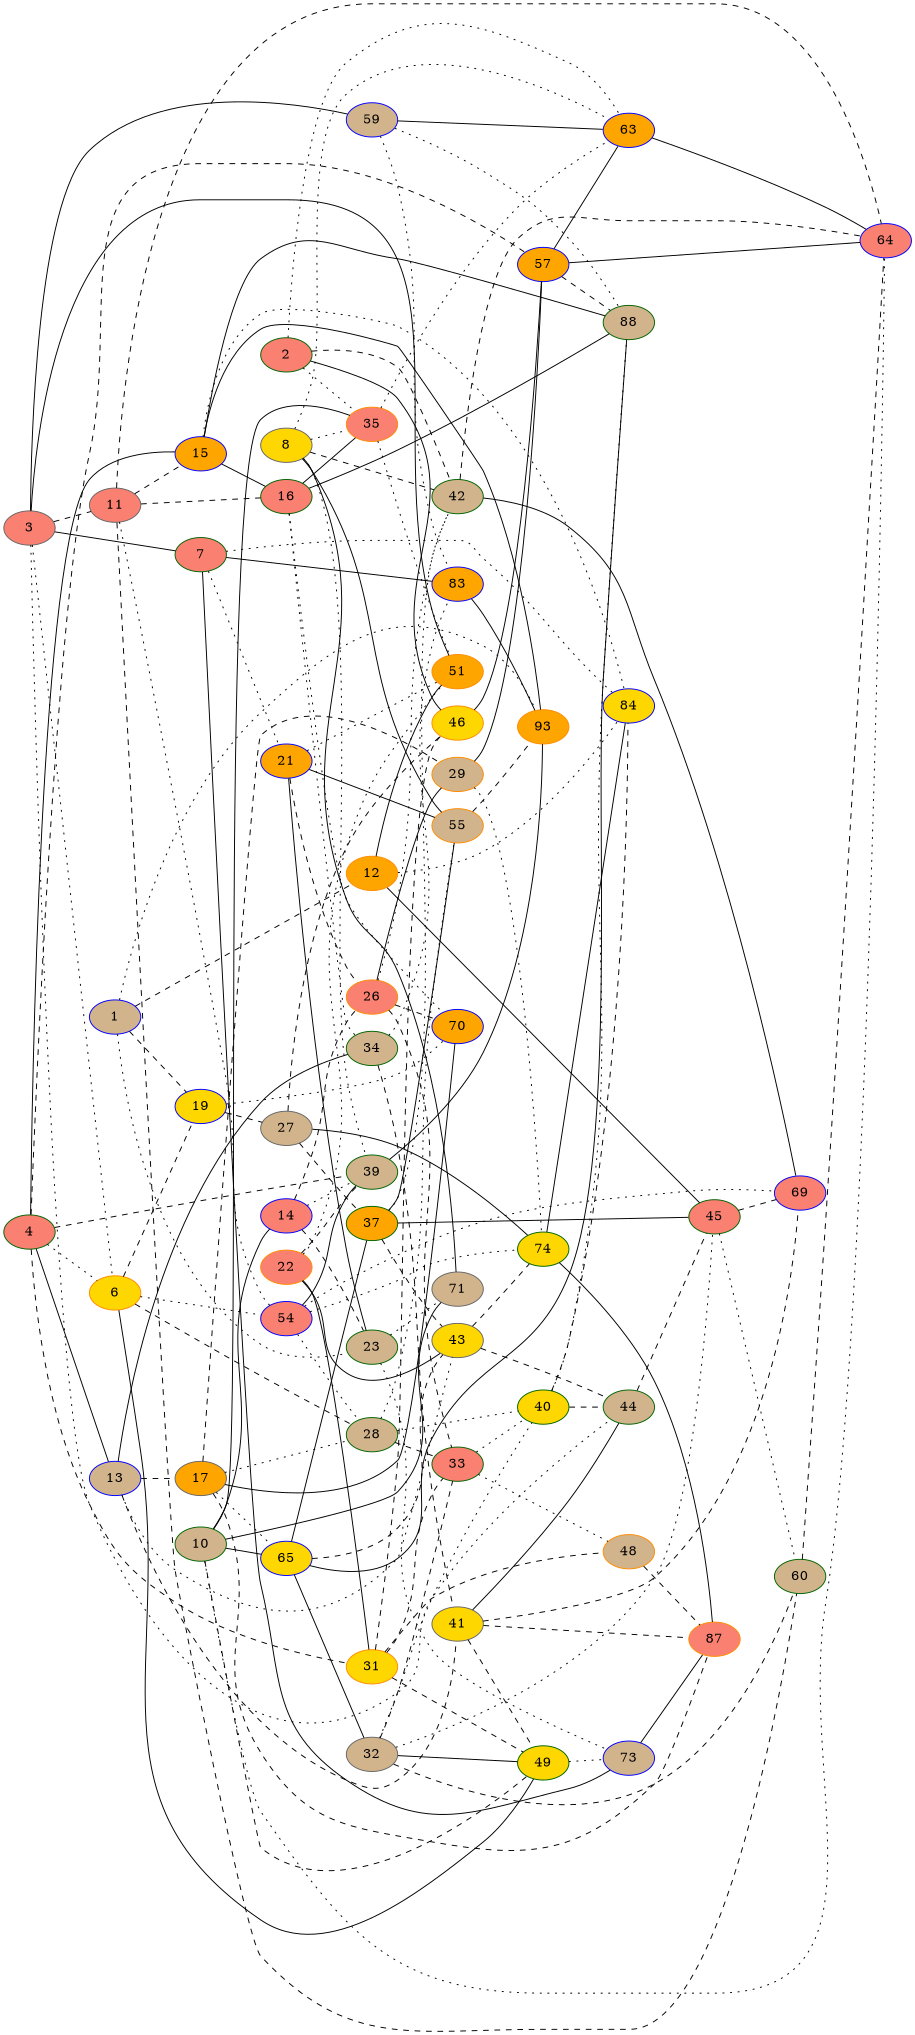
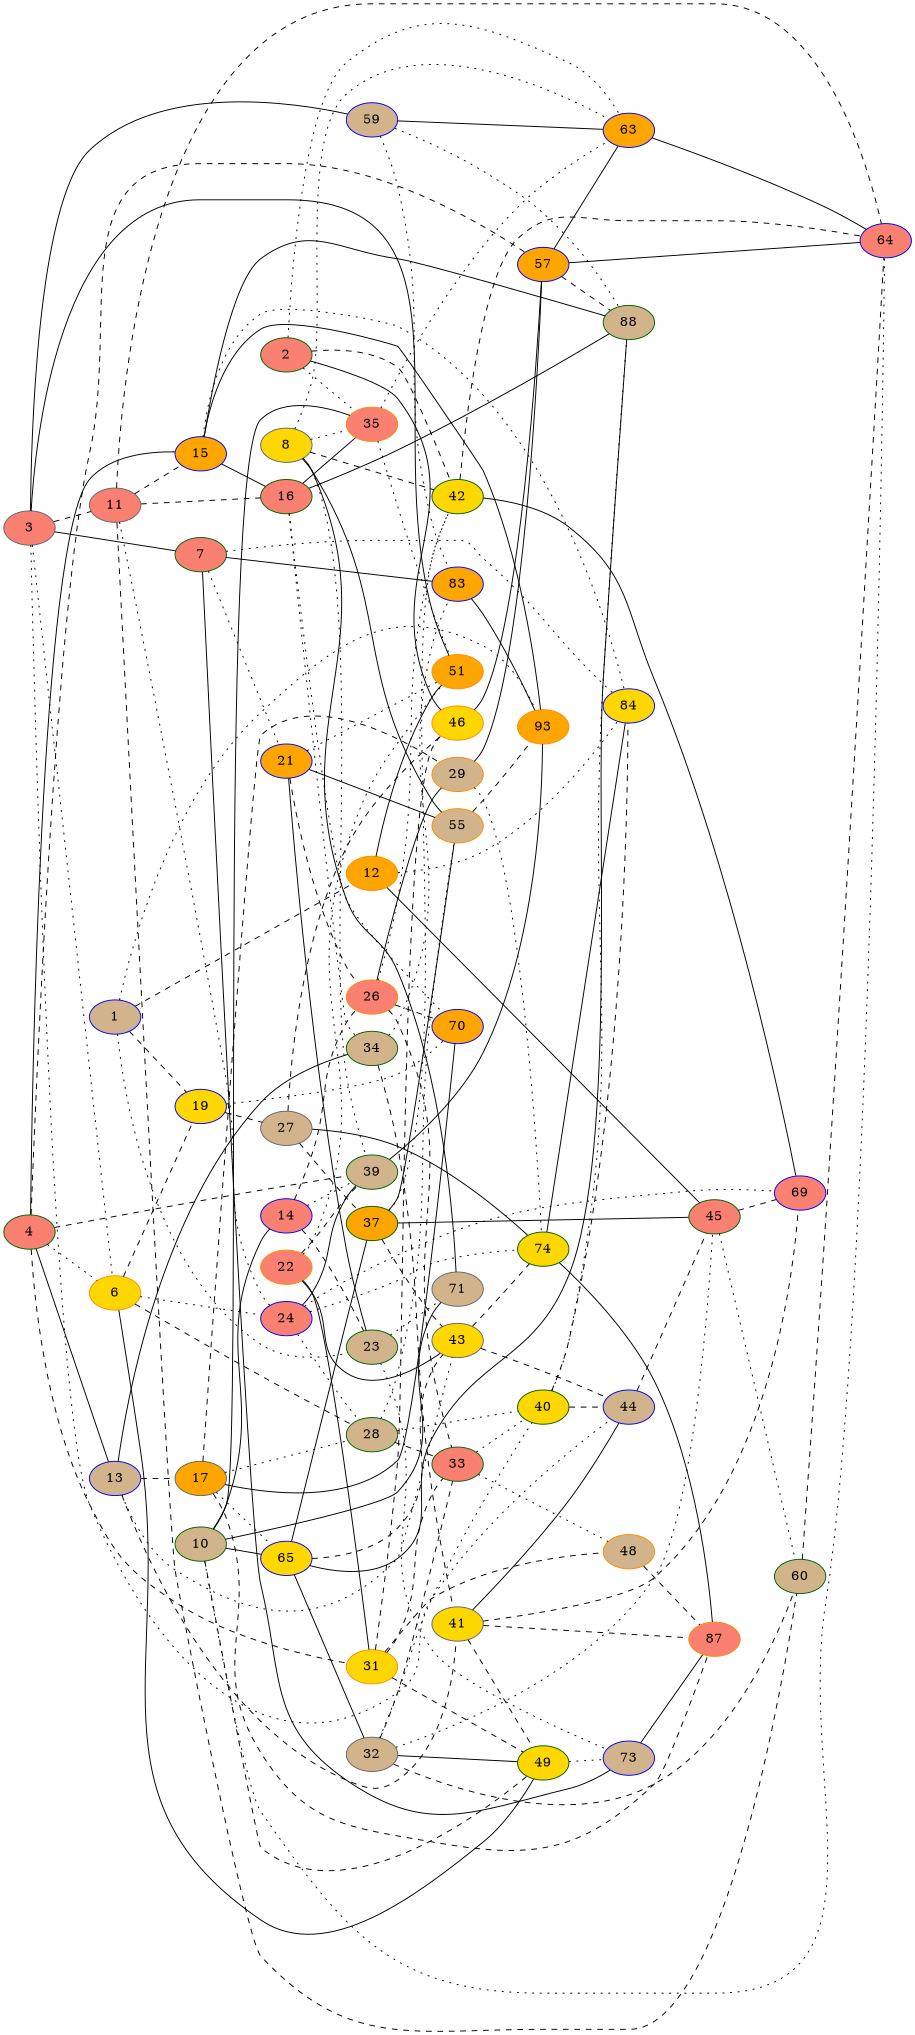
(458, 497) -> (458, 497)
(286, 1319) -> (286, 1319)
(629, 1407) -> (629, 1407)
